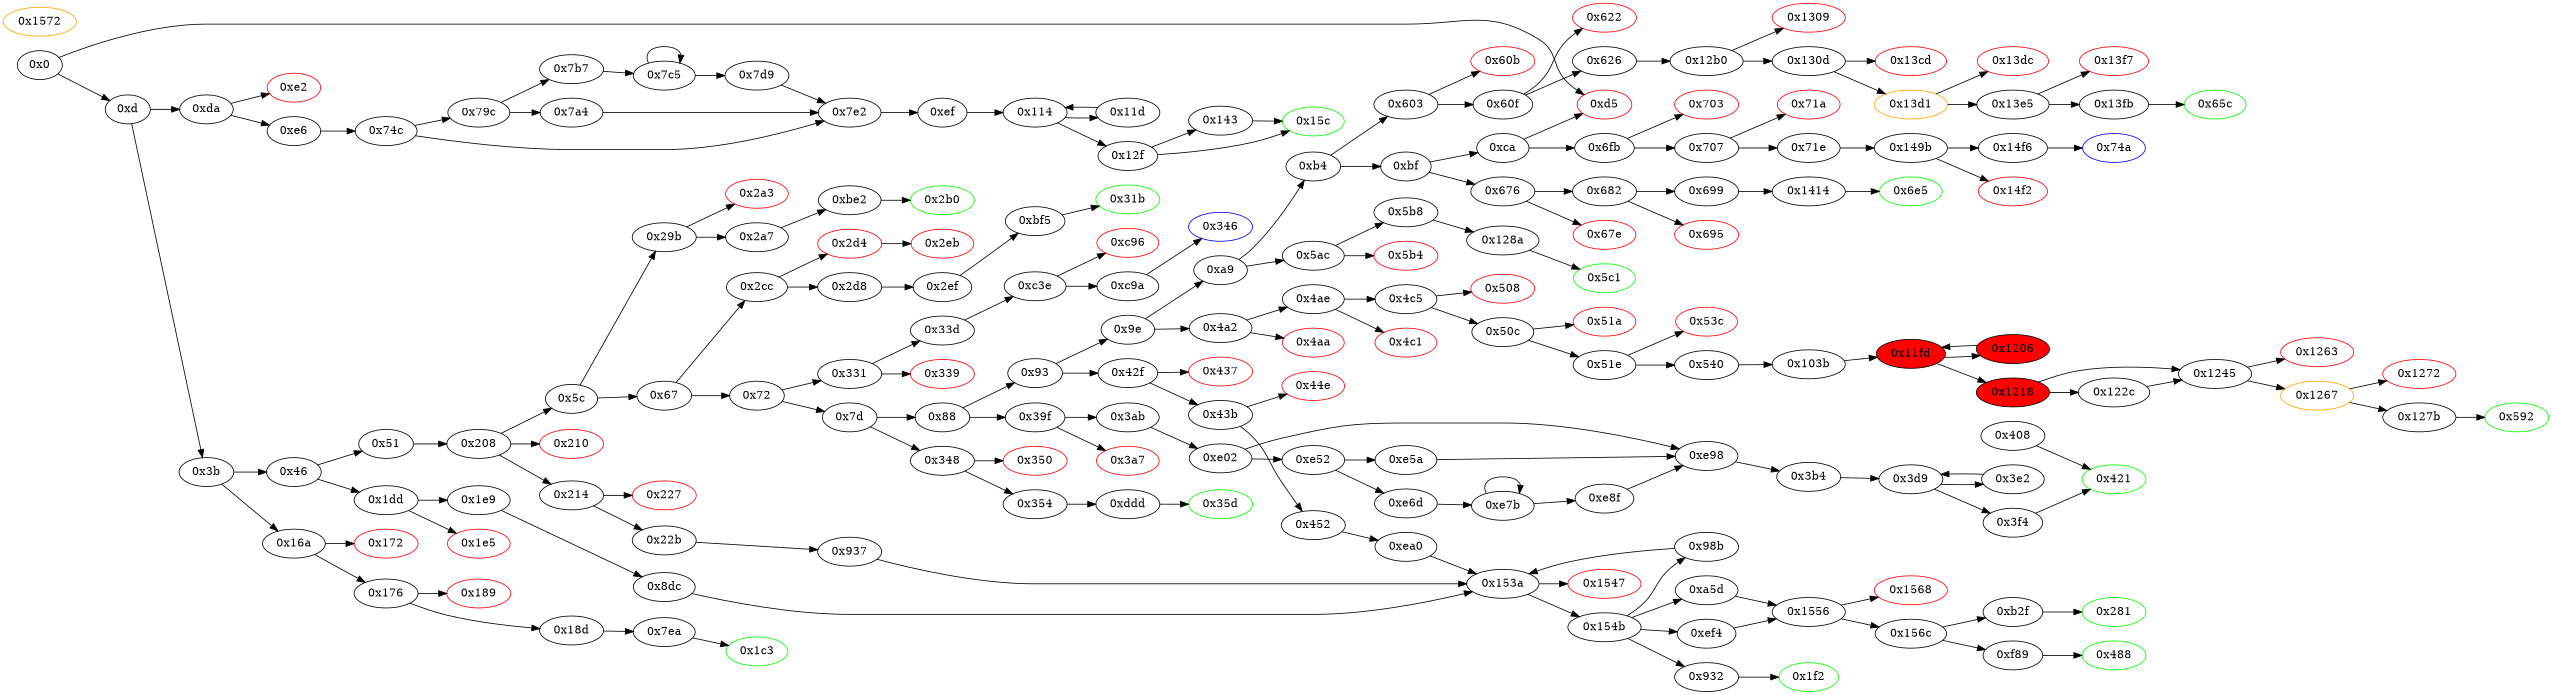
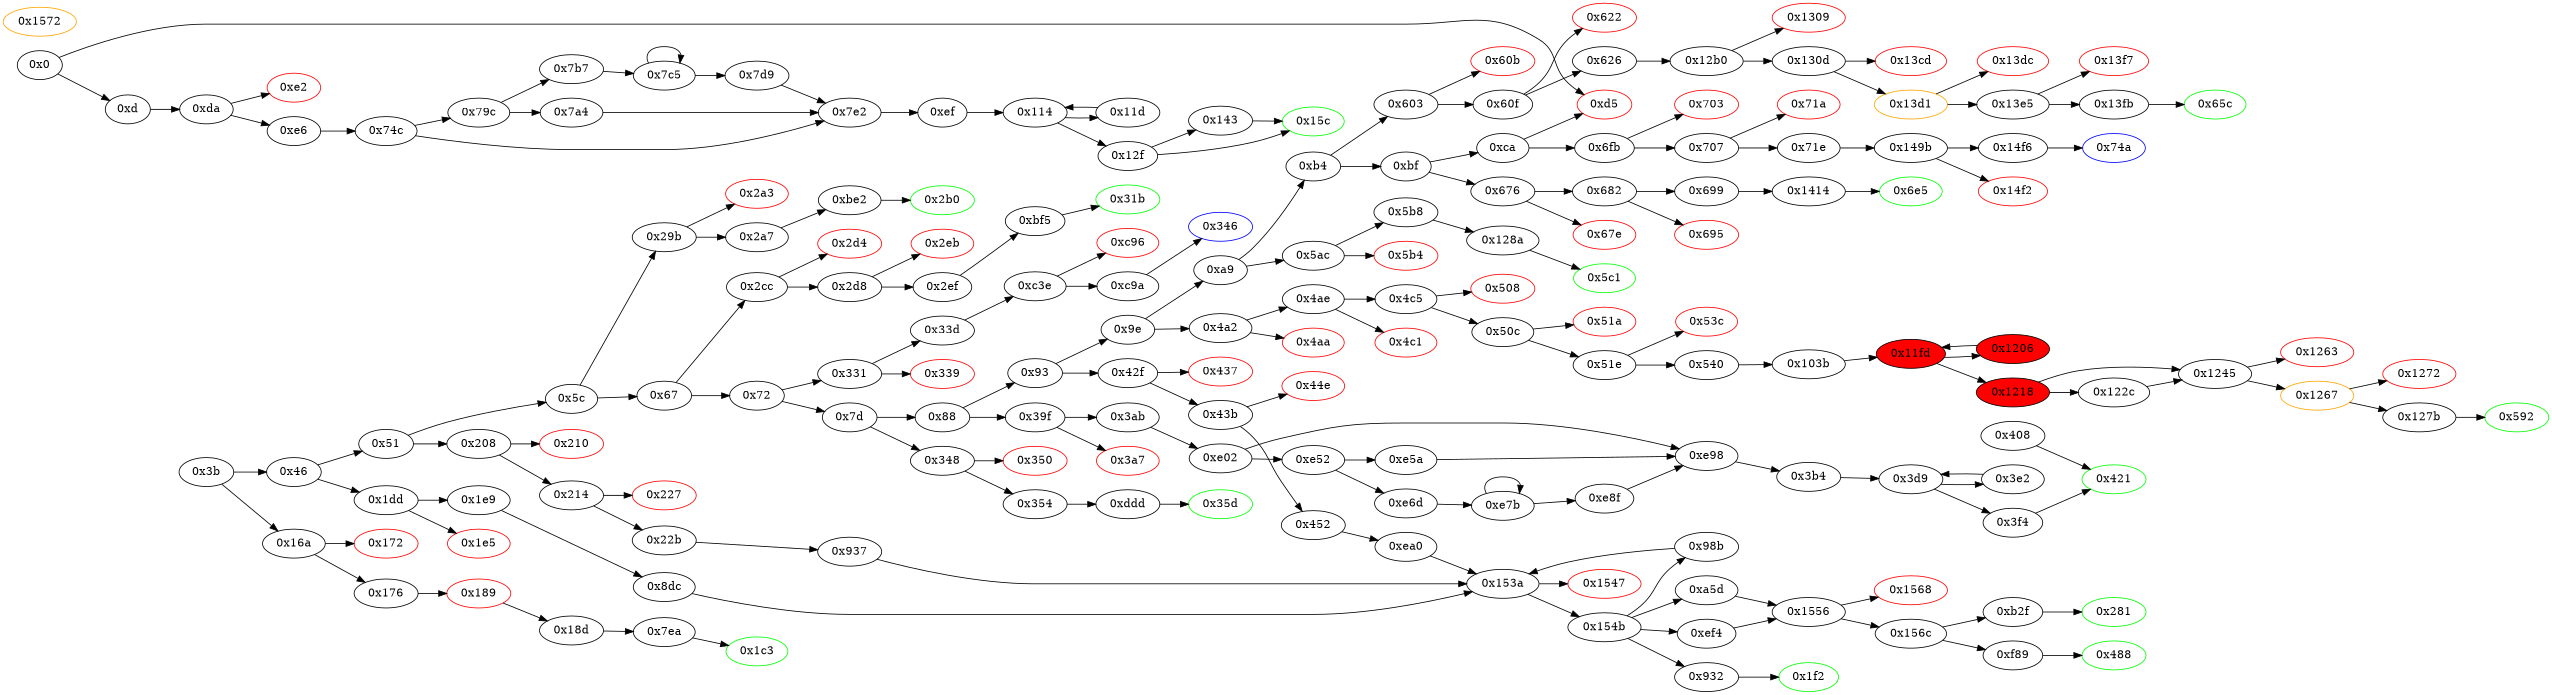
(892, 244) -> (892, 267)
(166, 287) -> none
(523, 423) -> (472, 416)
(470, 620) -> (521, 610)
